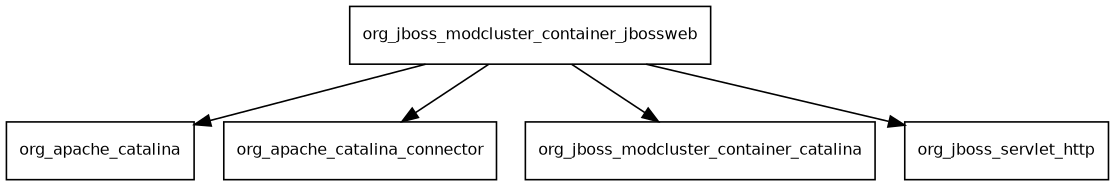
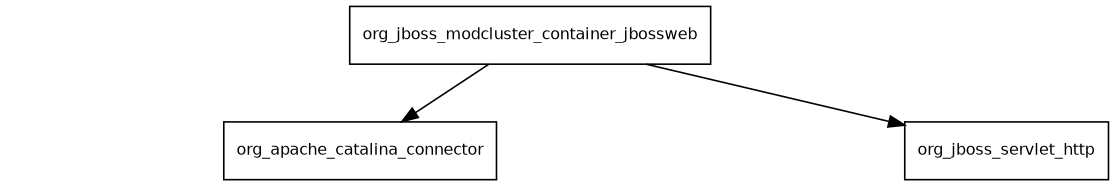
(100, 151) -> none
(700, 151) -> none
